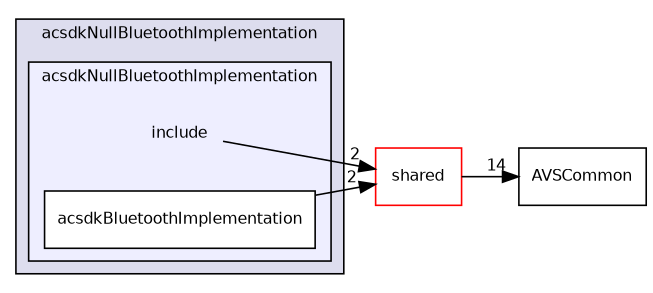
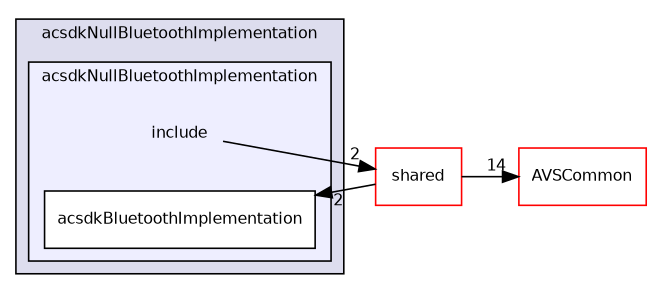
(583, 177) -> (583, 177)
(338, 191) -> (354, 188)
